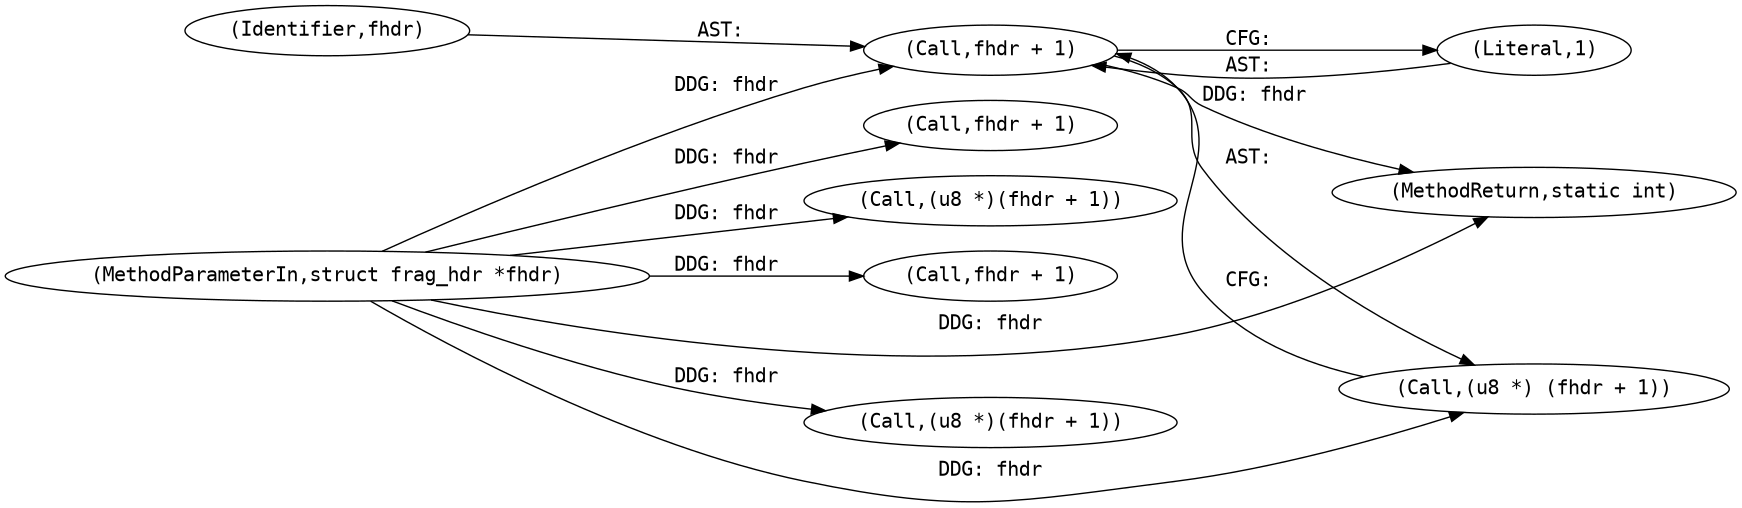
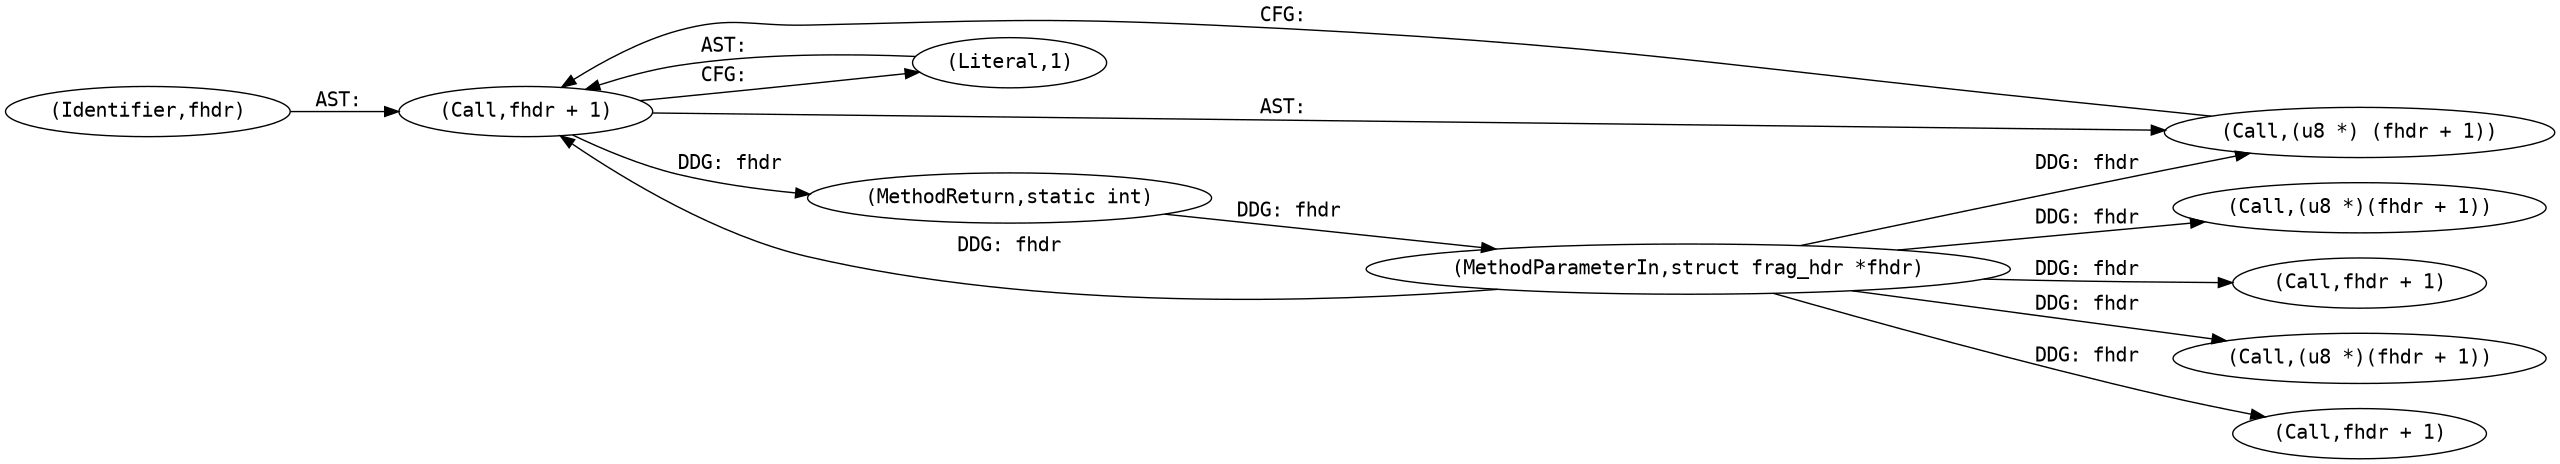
(962, 356) -> (1323, 231)
